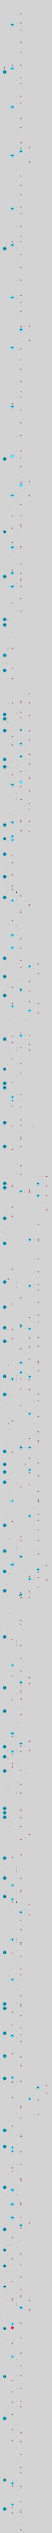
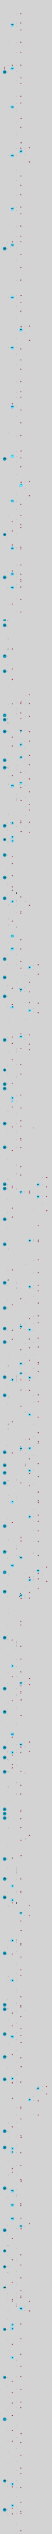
(5, 619) -> (5, 620)
(12, 2328) -> (12, 2329)
